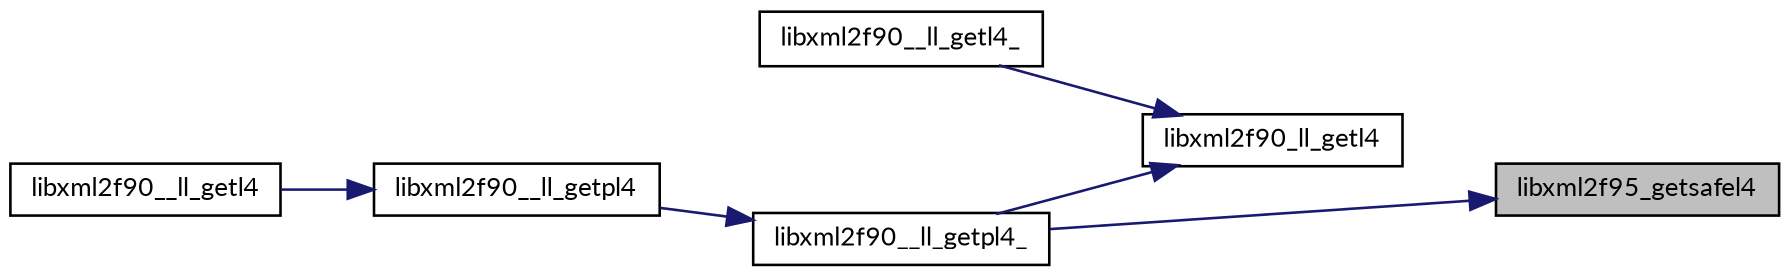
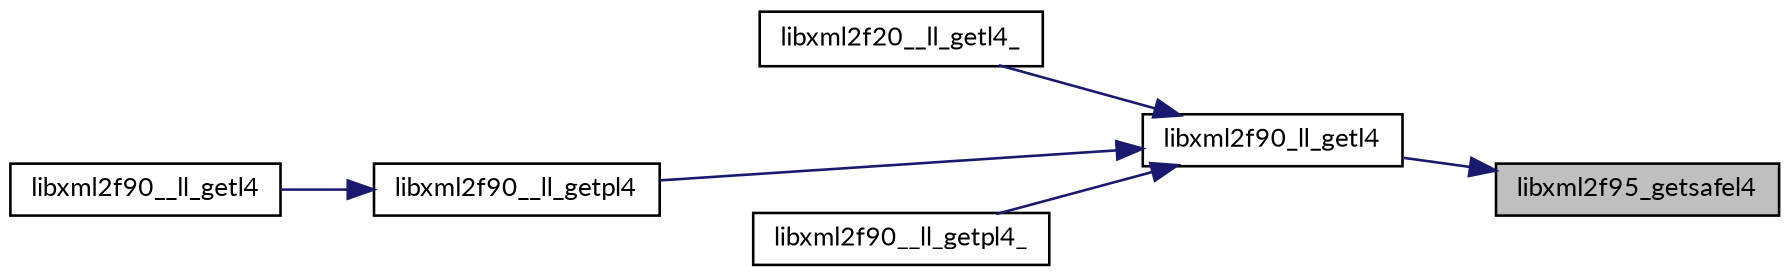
(901, 39) -> (901, 39)
(694, 212) -> (888, 165)
(1260, 215) -> (1437, 162)
